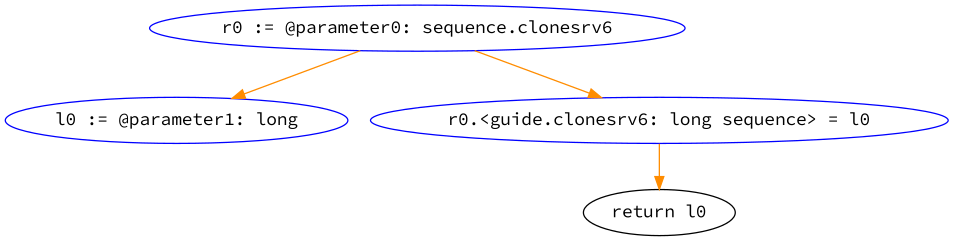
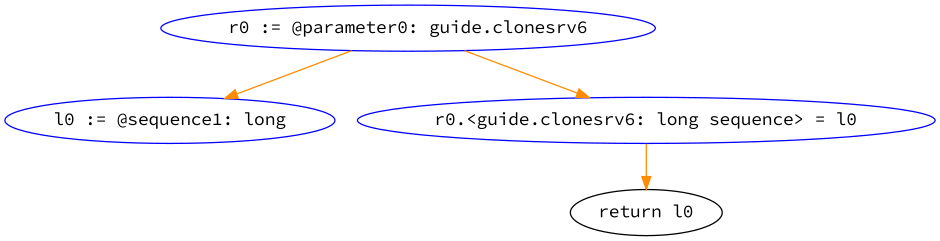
(417, 28) -> (408, 28)
(177, 120) -> (170, 120)
